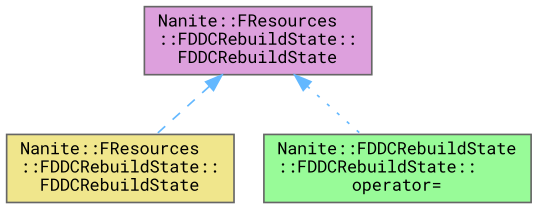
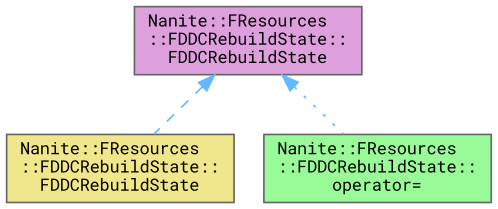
(398, 168) -> (378, 168)
